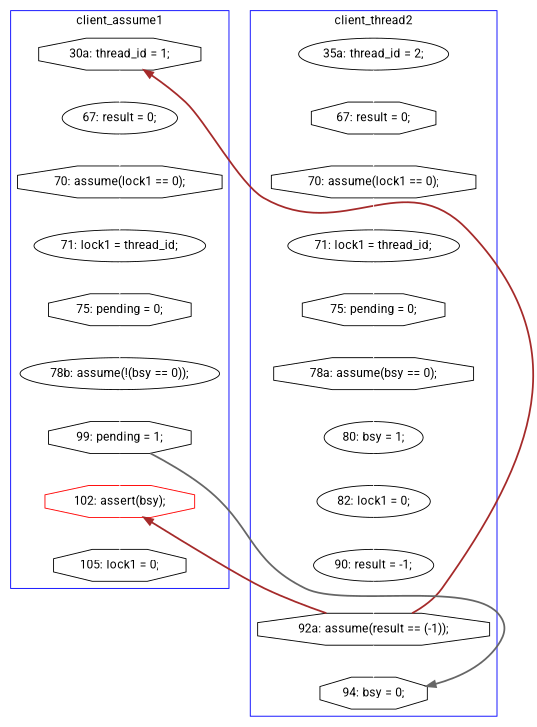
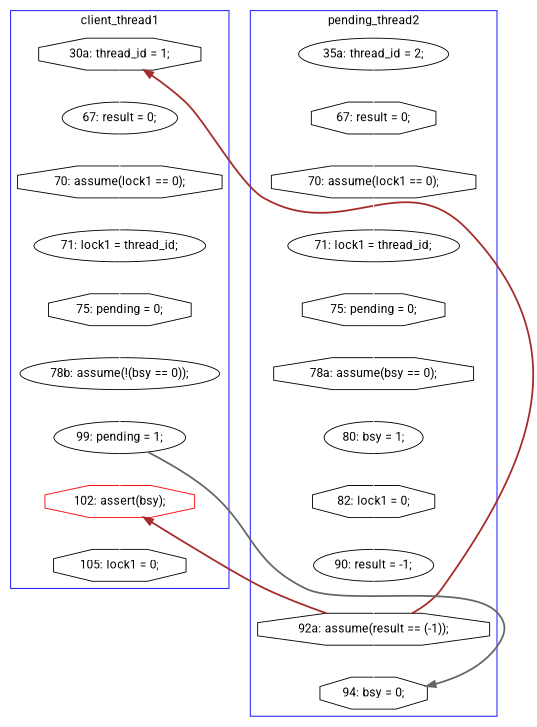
(120, 21) -> (120, 21)
(374, 21) -> (374, 21)
(120, 438) -> (120, 438)
(374, 501) -> (374, 501)
